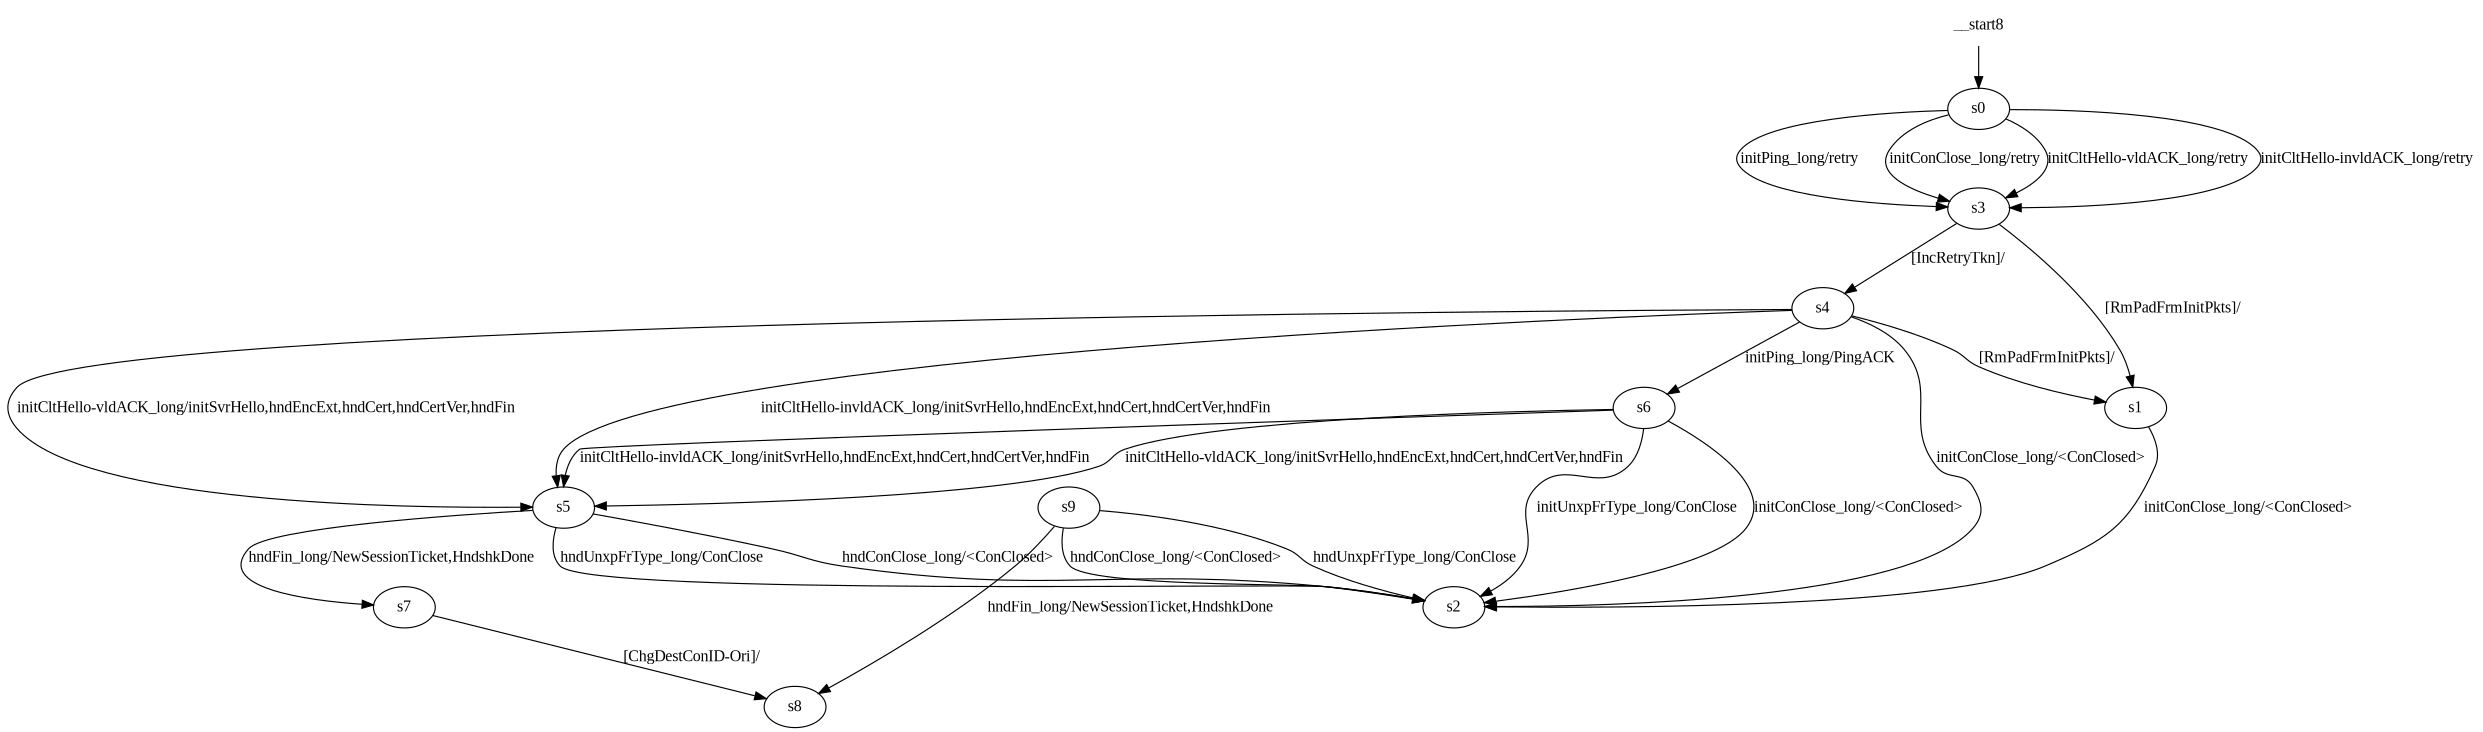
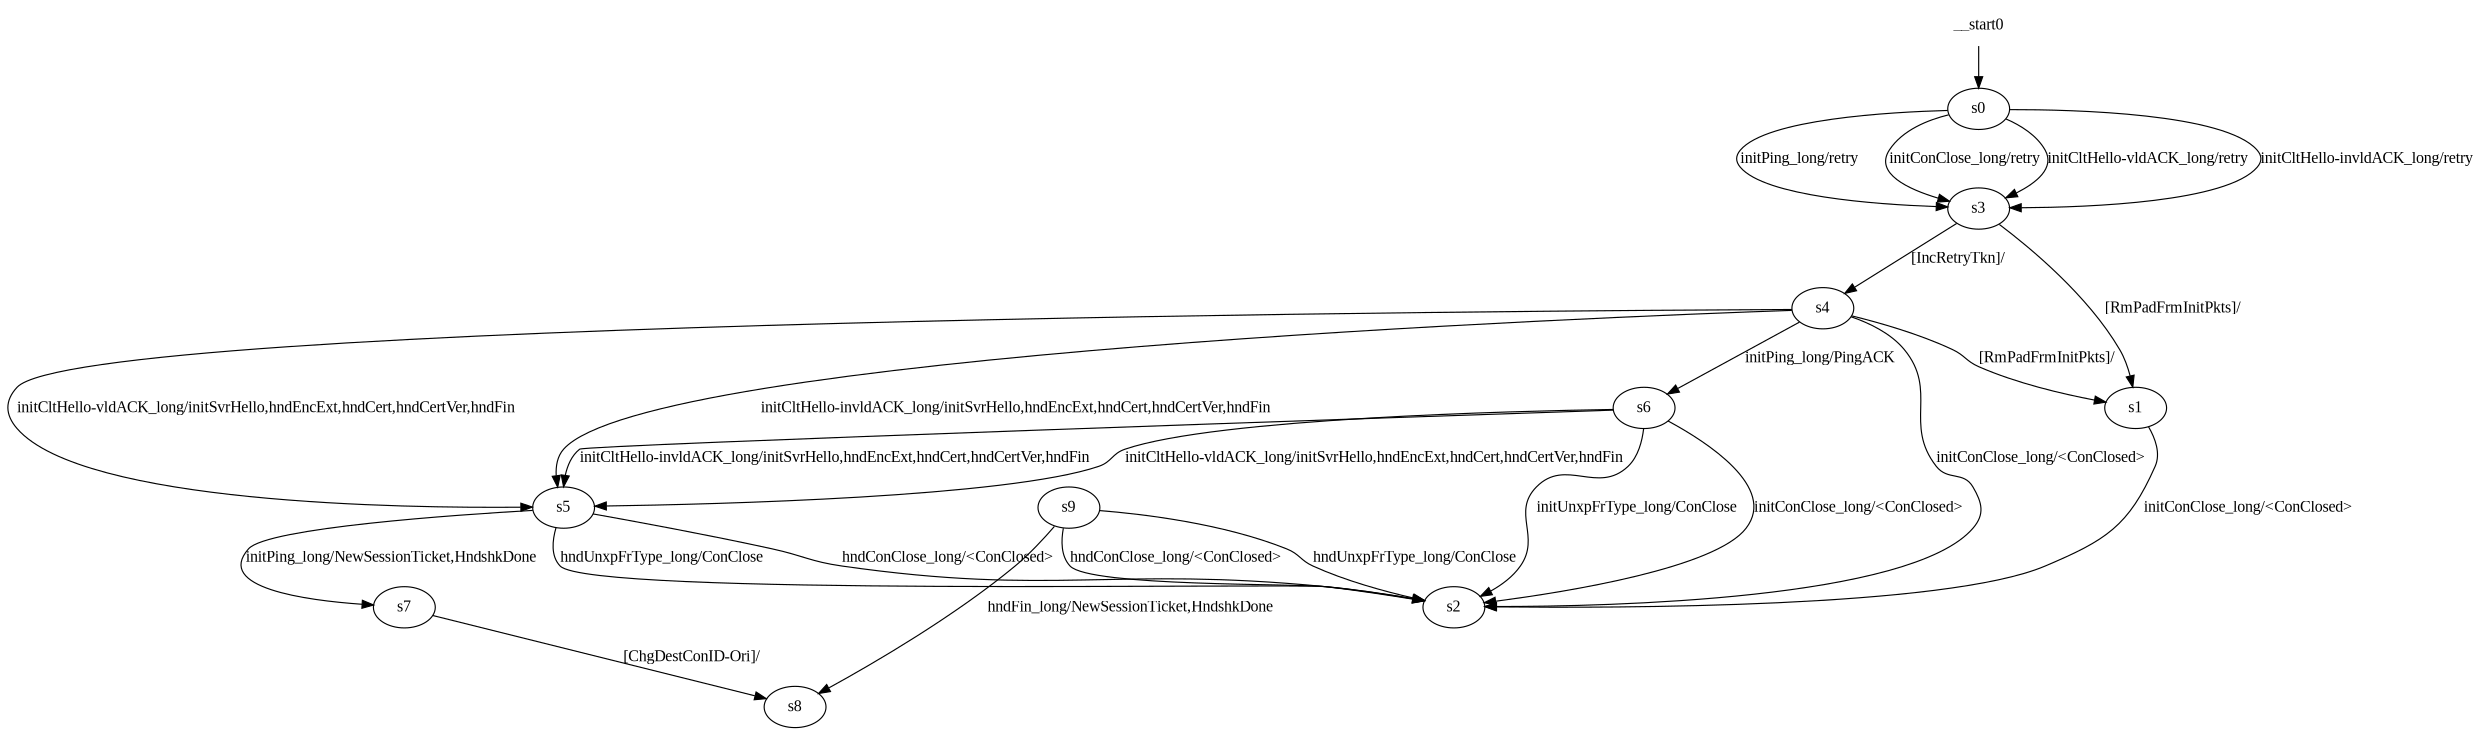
(1979, 25) -> (1979, 25)
(393, 557) -> (393, 557)
